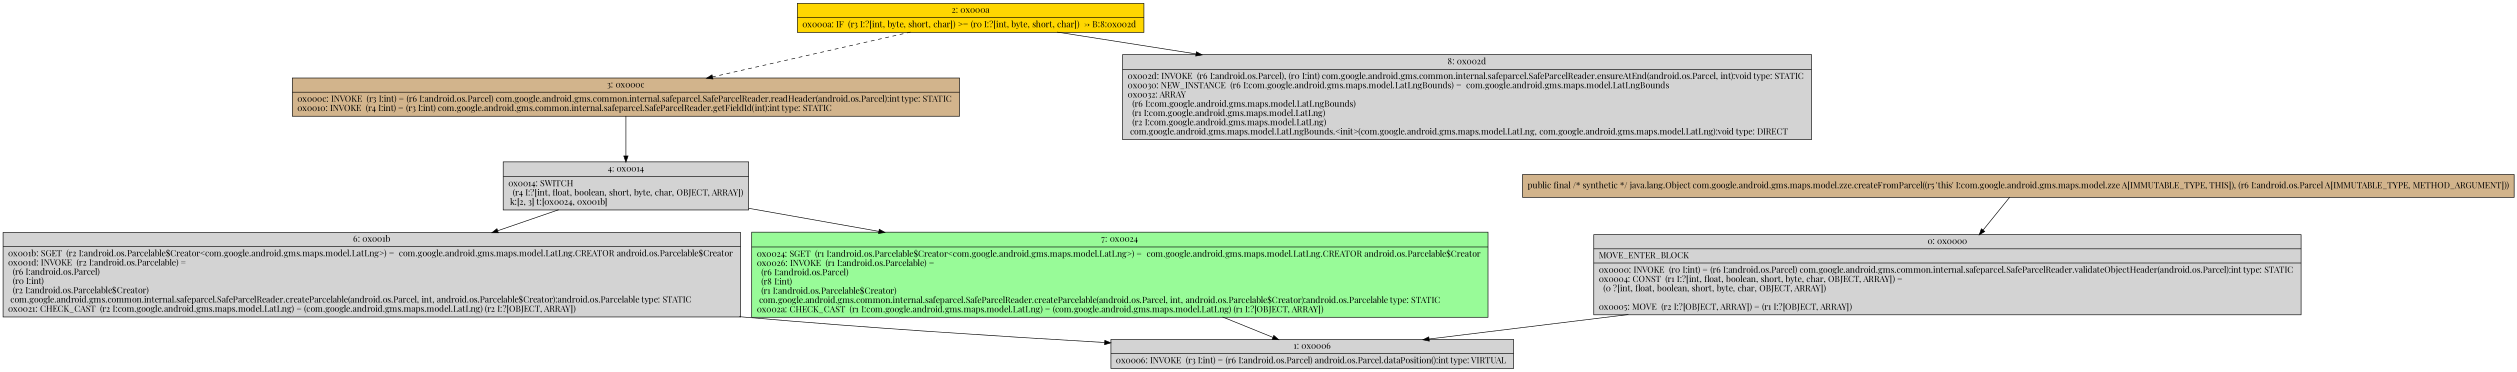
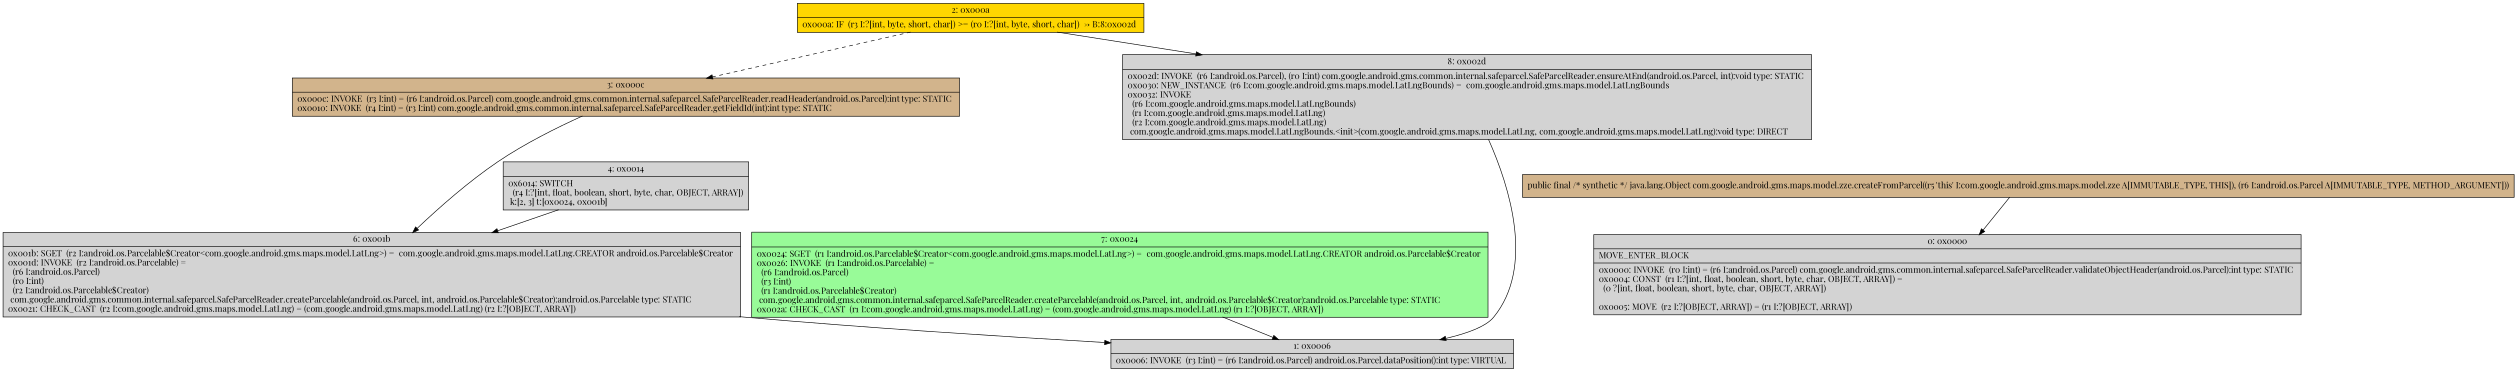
(1159, 95) -> (1162, 95)
(626, 136) -> (494, 164)
(543, 184) -> (543, 184)
(814, 220) -> none
(775, 282) -> (774, 282)
(1529, 327) -> (1515, 255)
